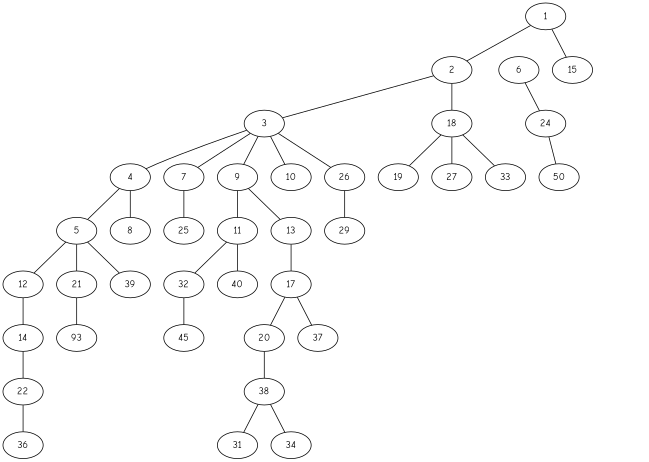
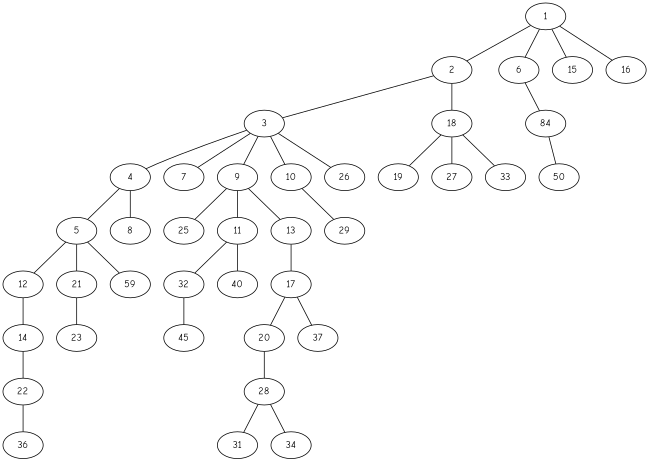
none -> (532, 43)
none -> (626, 70)
(546, 124) -> (546, 124)
(184, 204) -> (211, 204)
(345, 204) -> (318, 204)
(130, 284) -> (130, 284)
(77, 338) -> (77, 338)
(264, 392) -> (264, 392)
